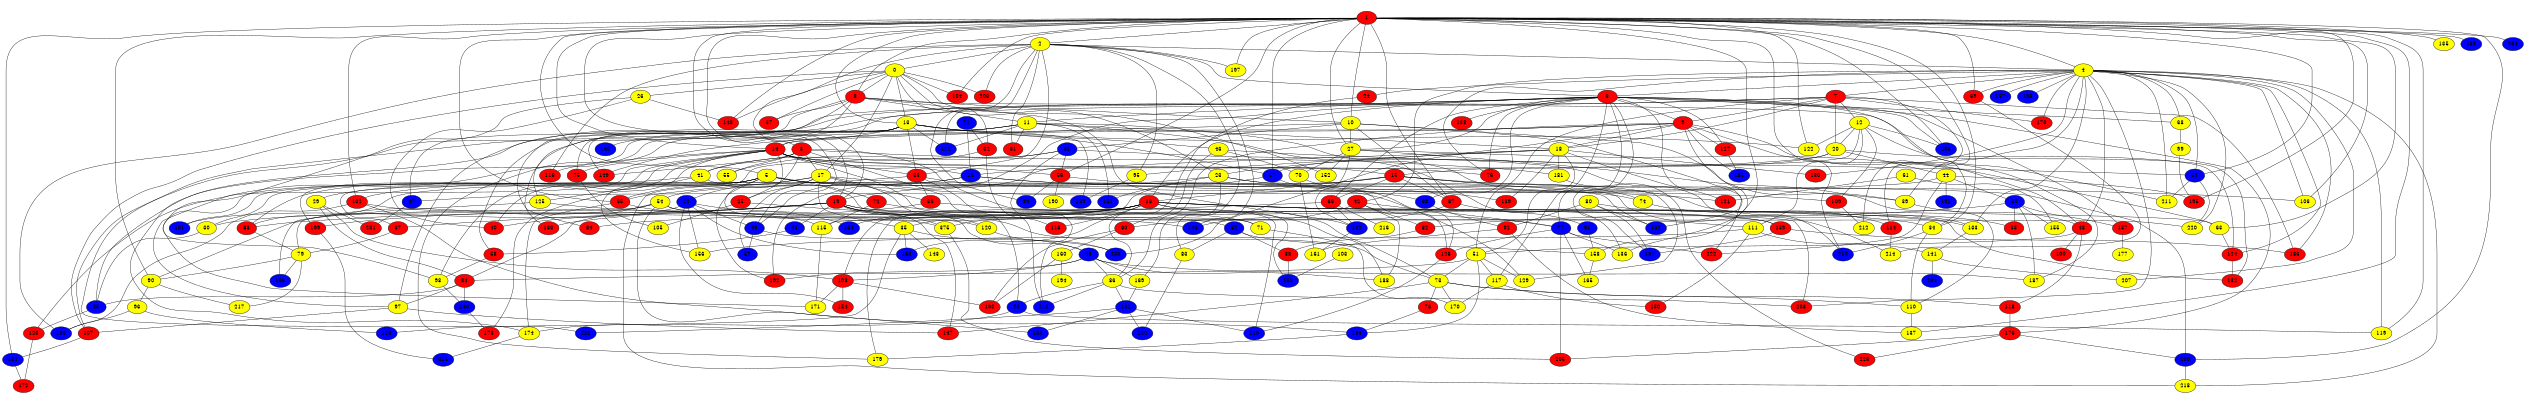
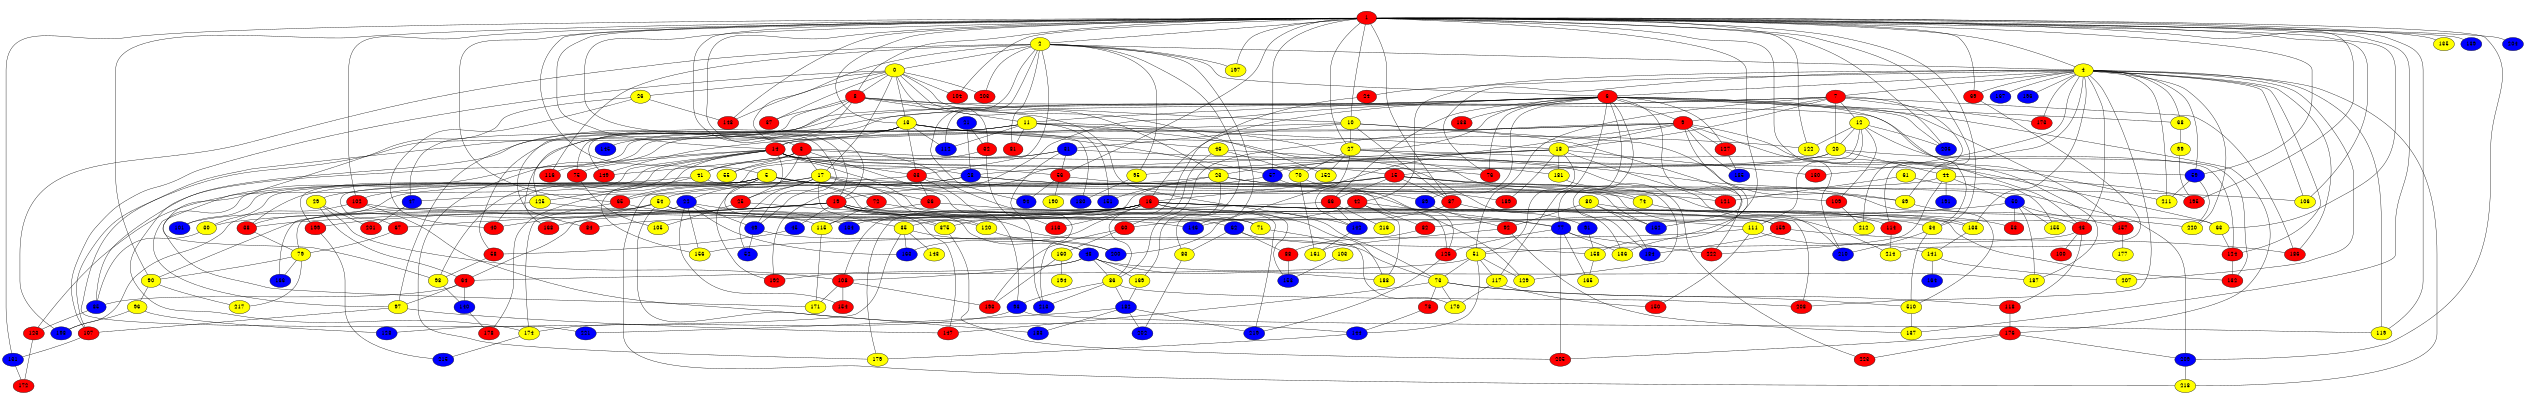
(1911, 307) -> (1911, 307)
